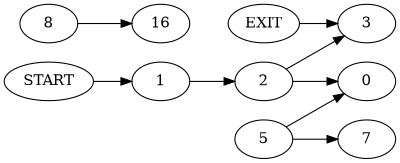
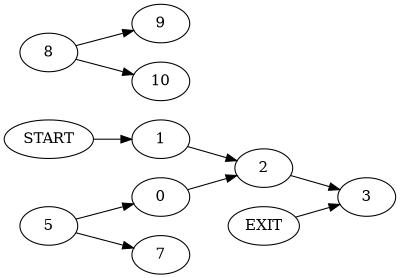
none -> (161, 24)
(161, 24) -> (161, 81)
(310, 81) -> (207, 184)
